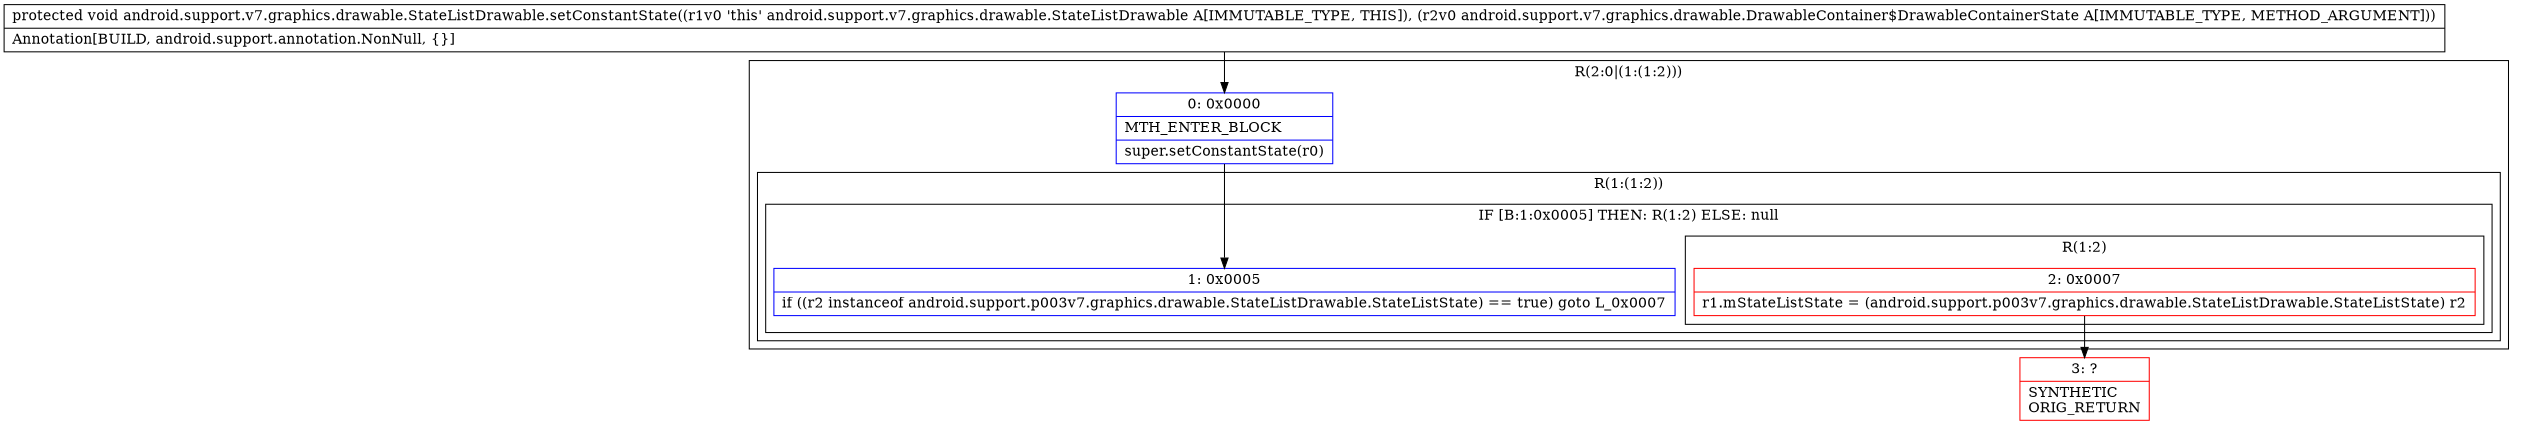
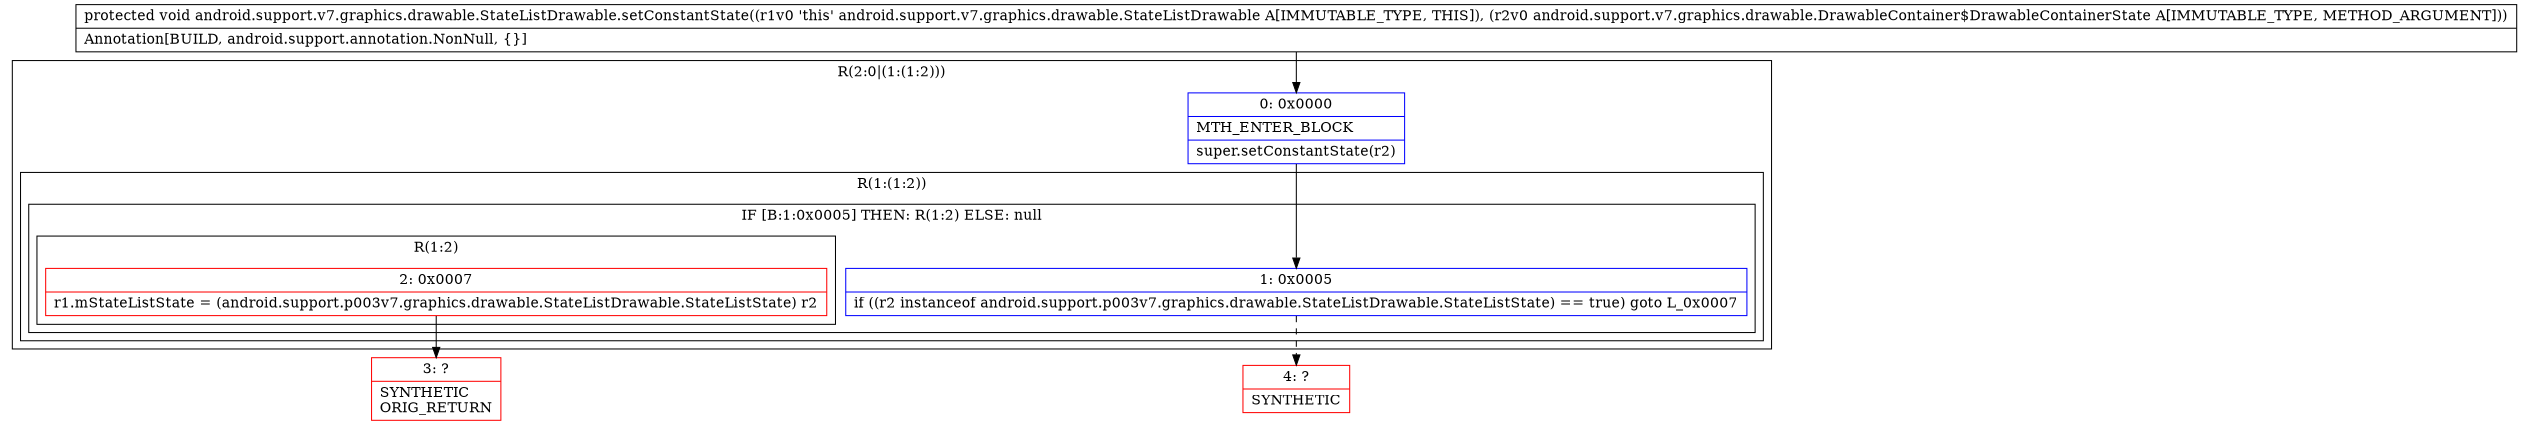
(1224, 151) -> (1296, 151)
none -> (1296, 389)
